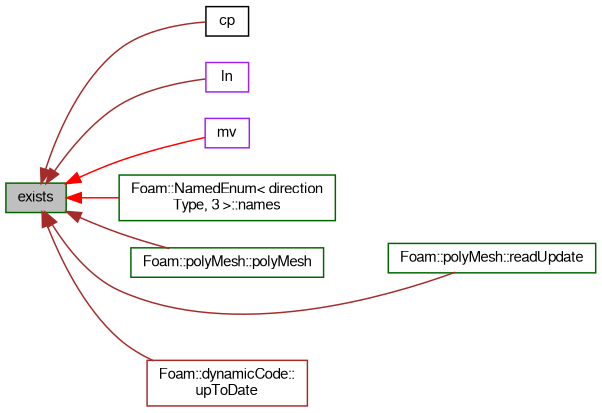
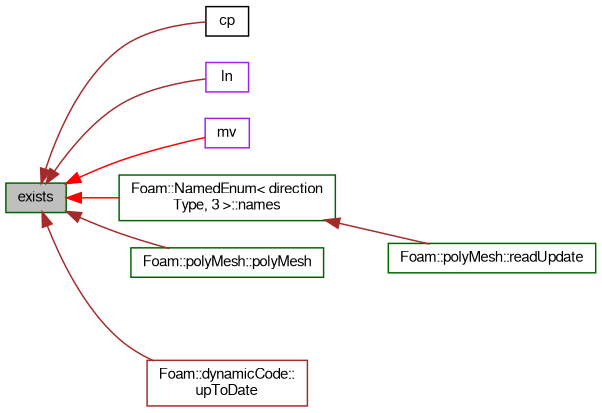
(241, 314) -> (384, 234)
